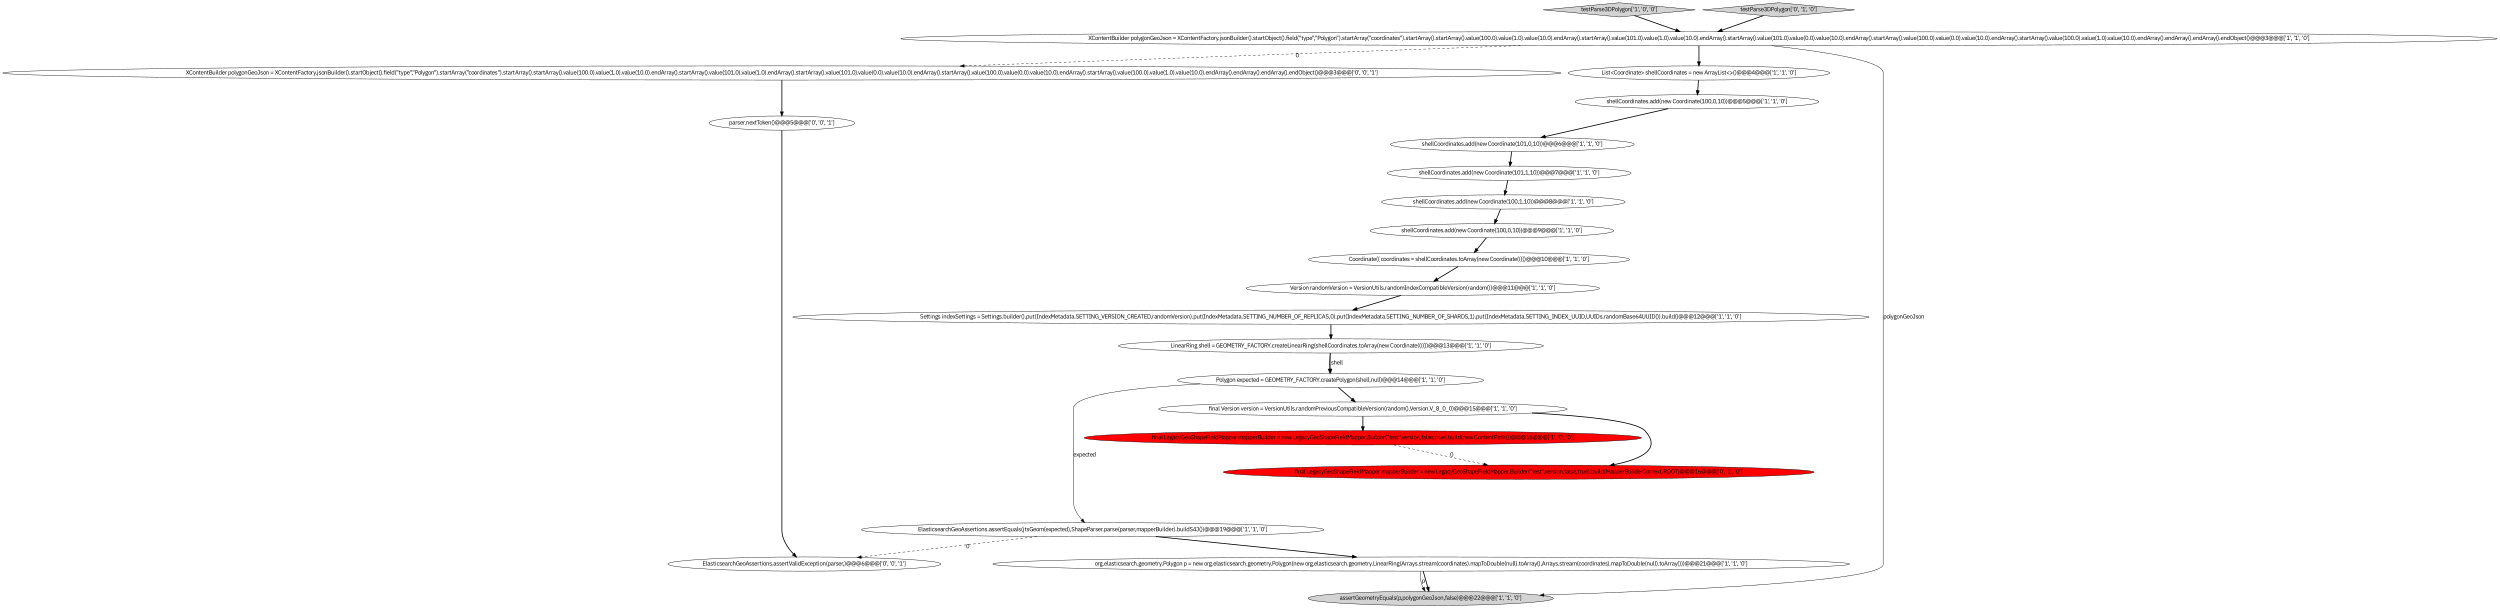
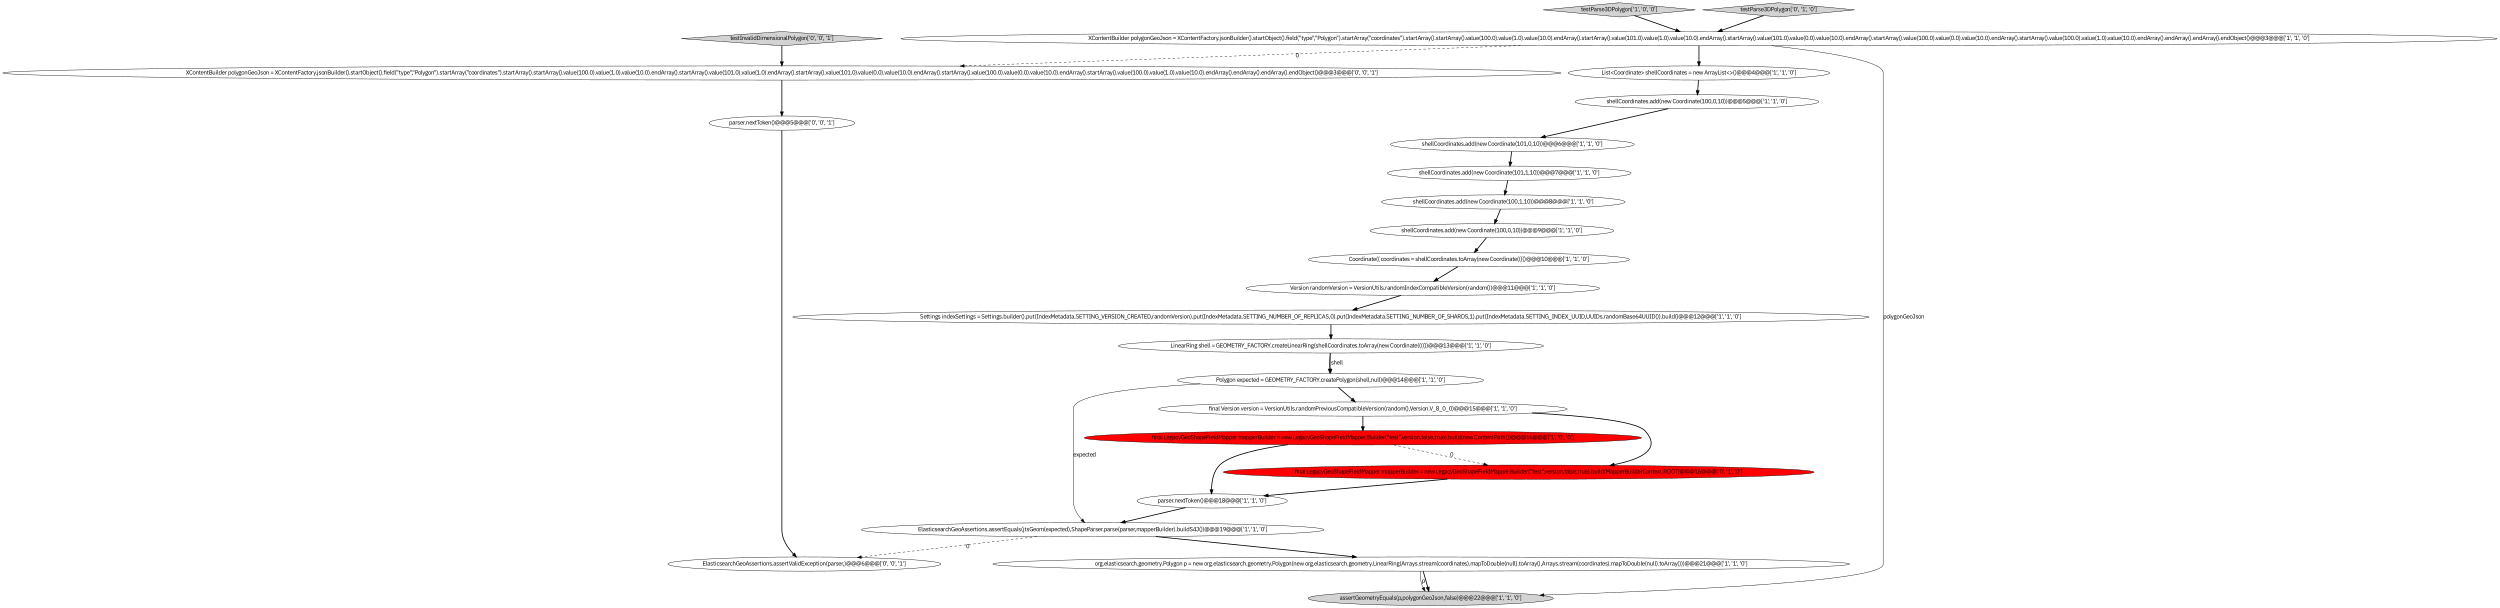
none -> (782, 39)
none -> (1212, 501)
